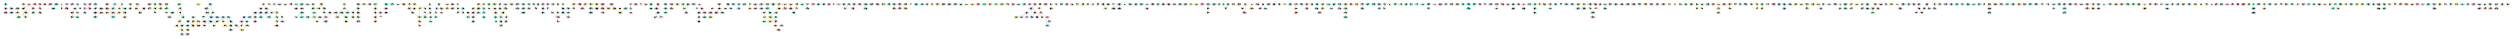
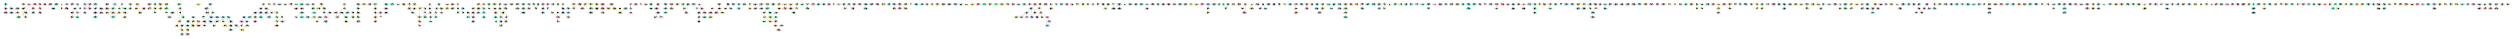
(722, 13) -> (722, 13)
